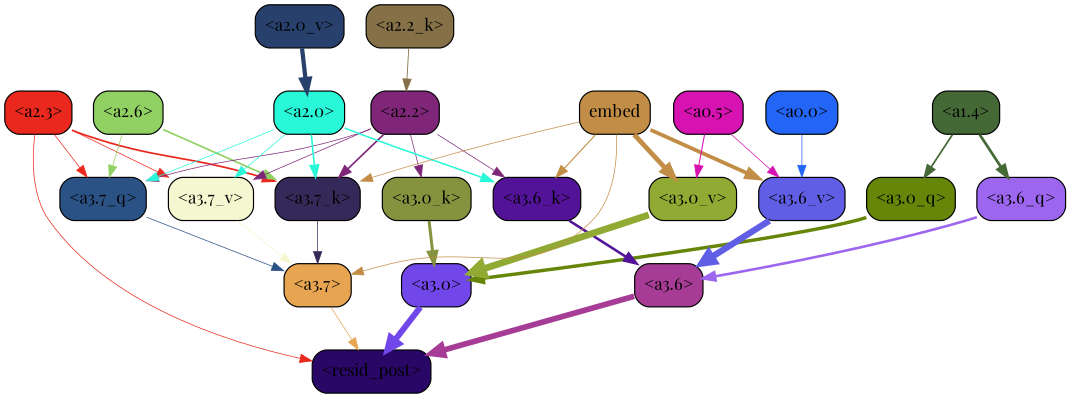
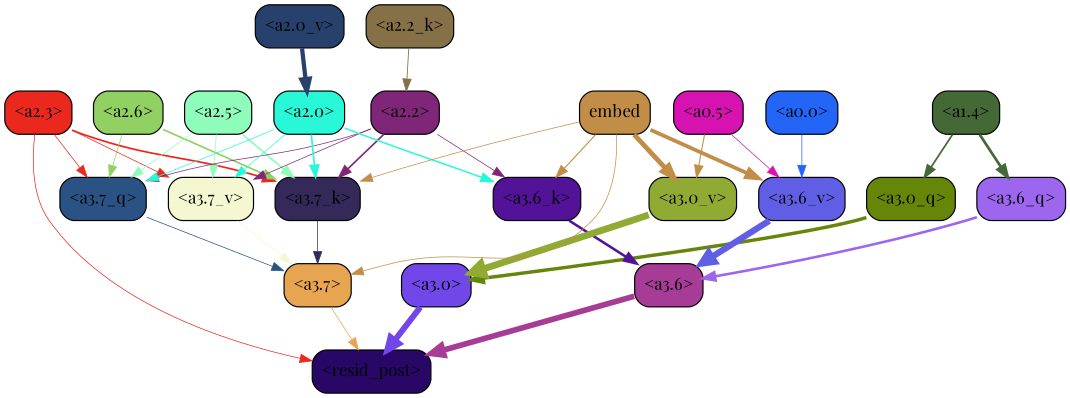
none -> (218, 113)
(703, 145) -> (703, 145)
(427, 199) -> none
